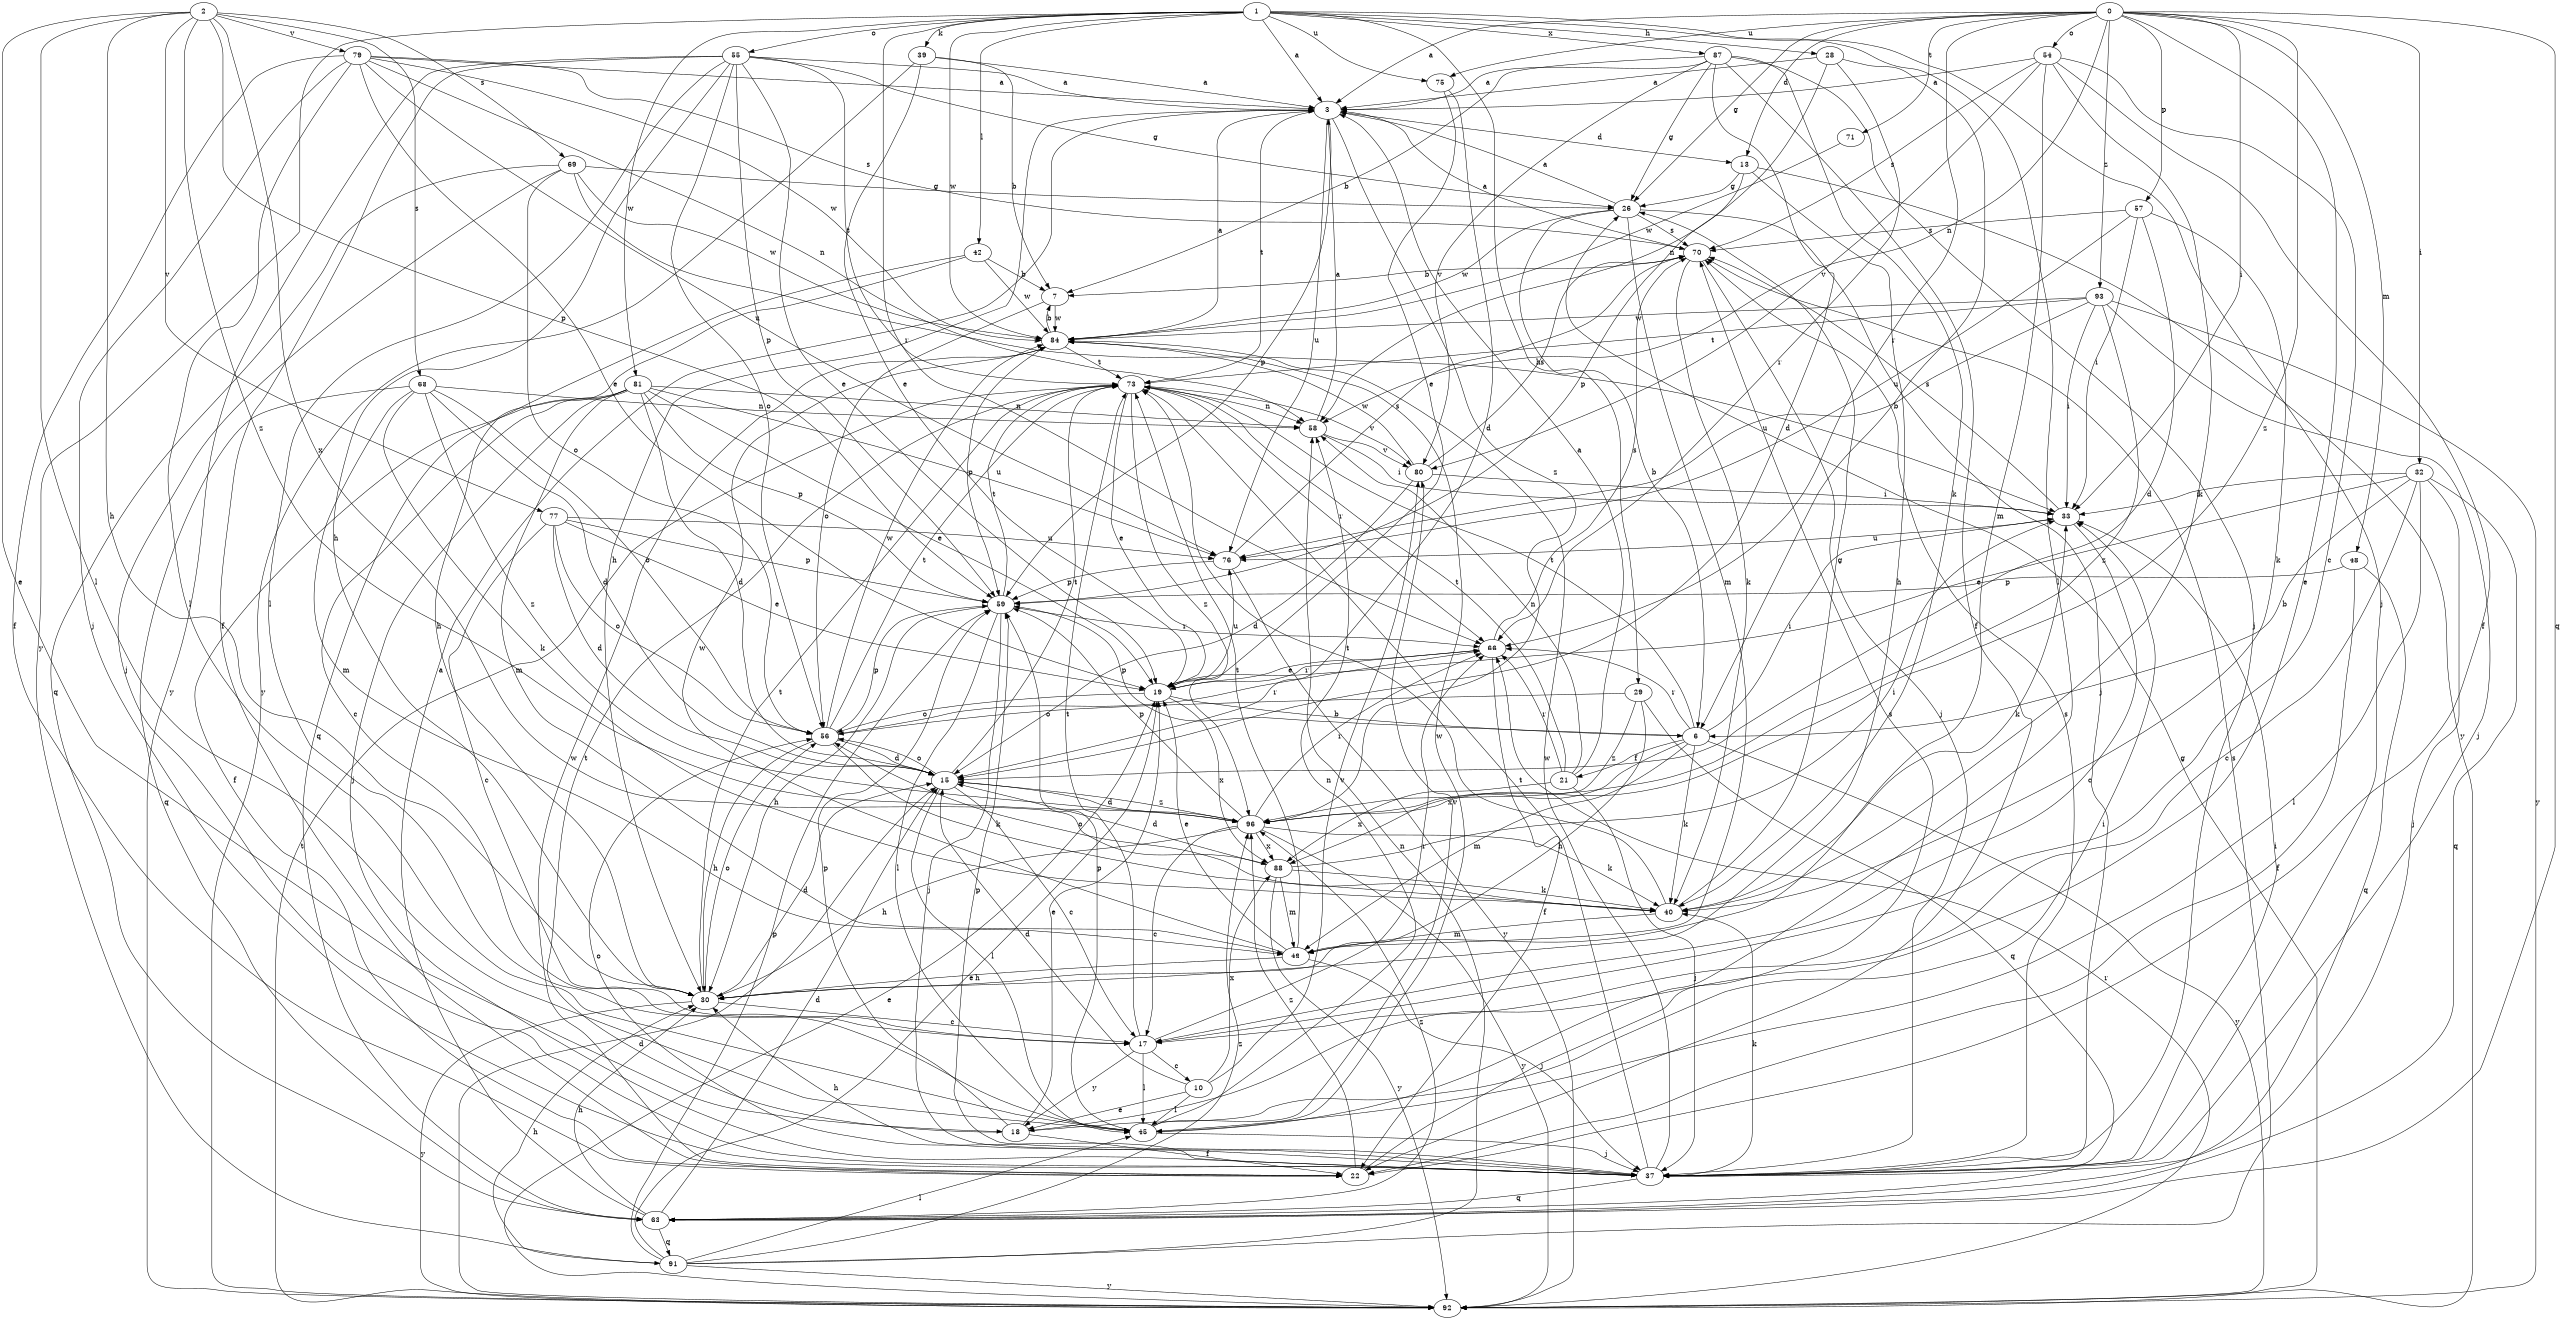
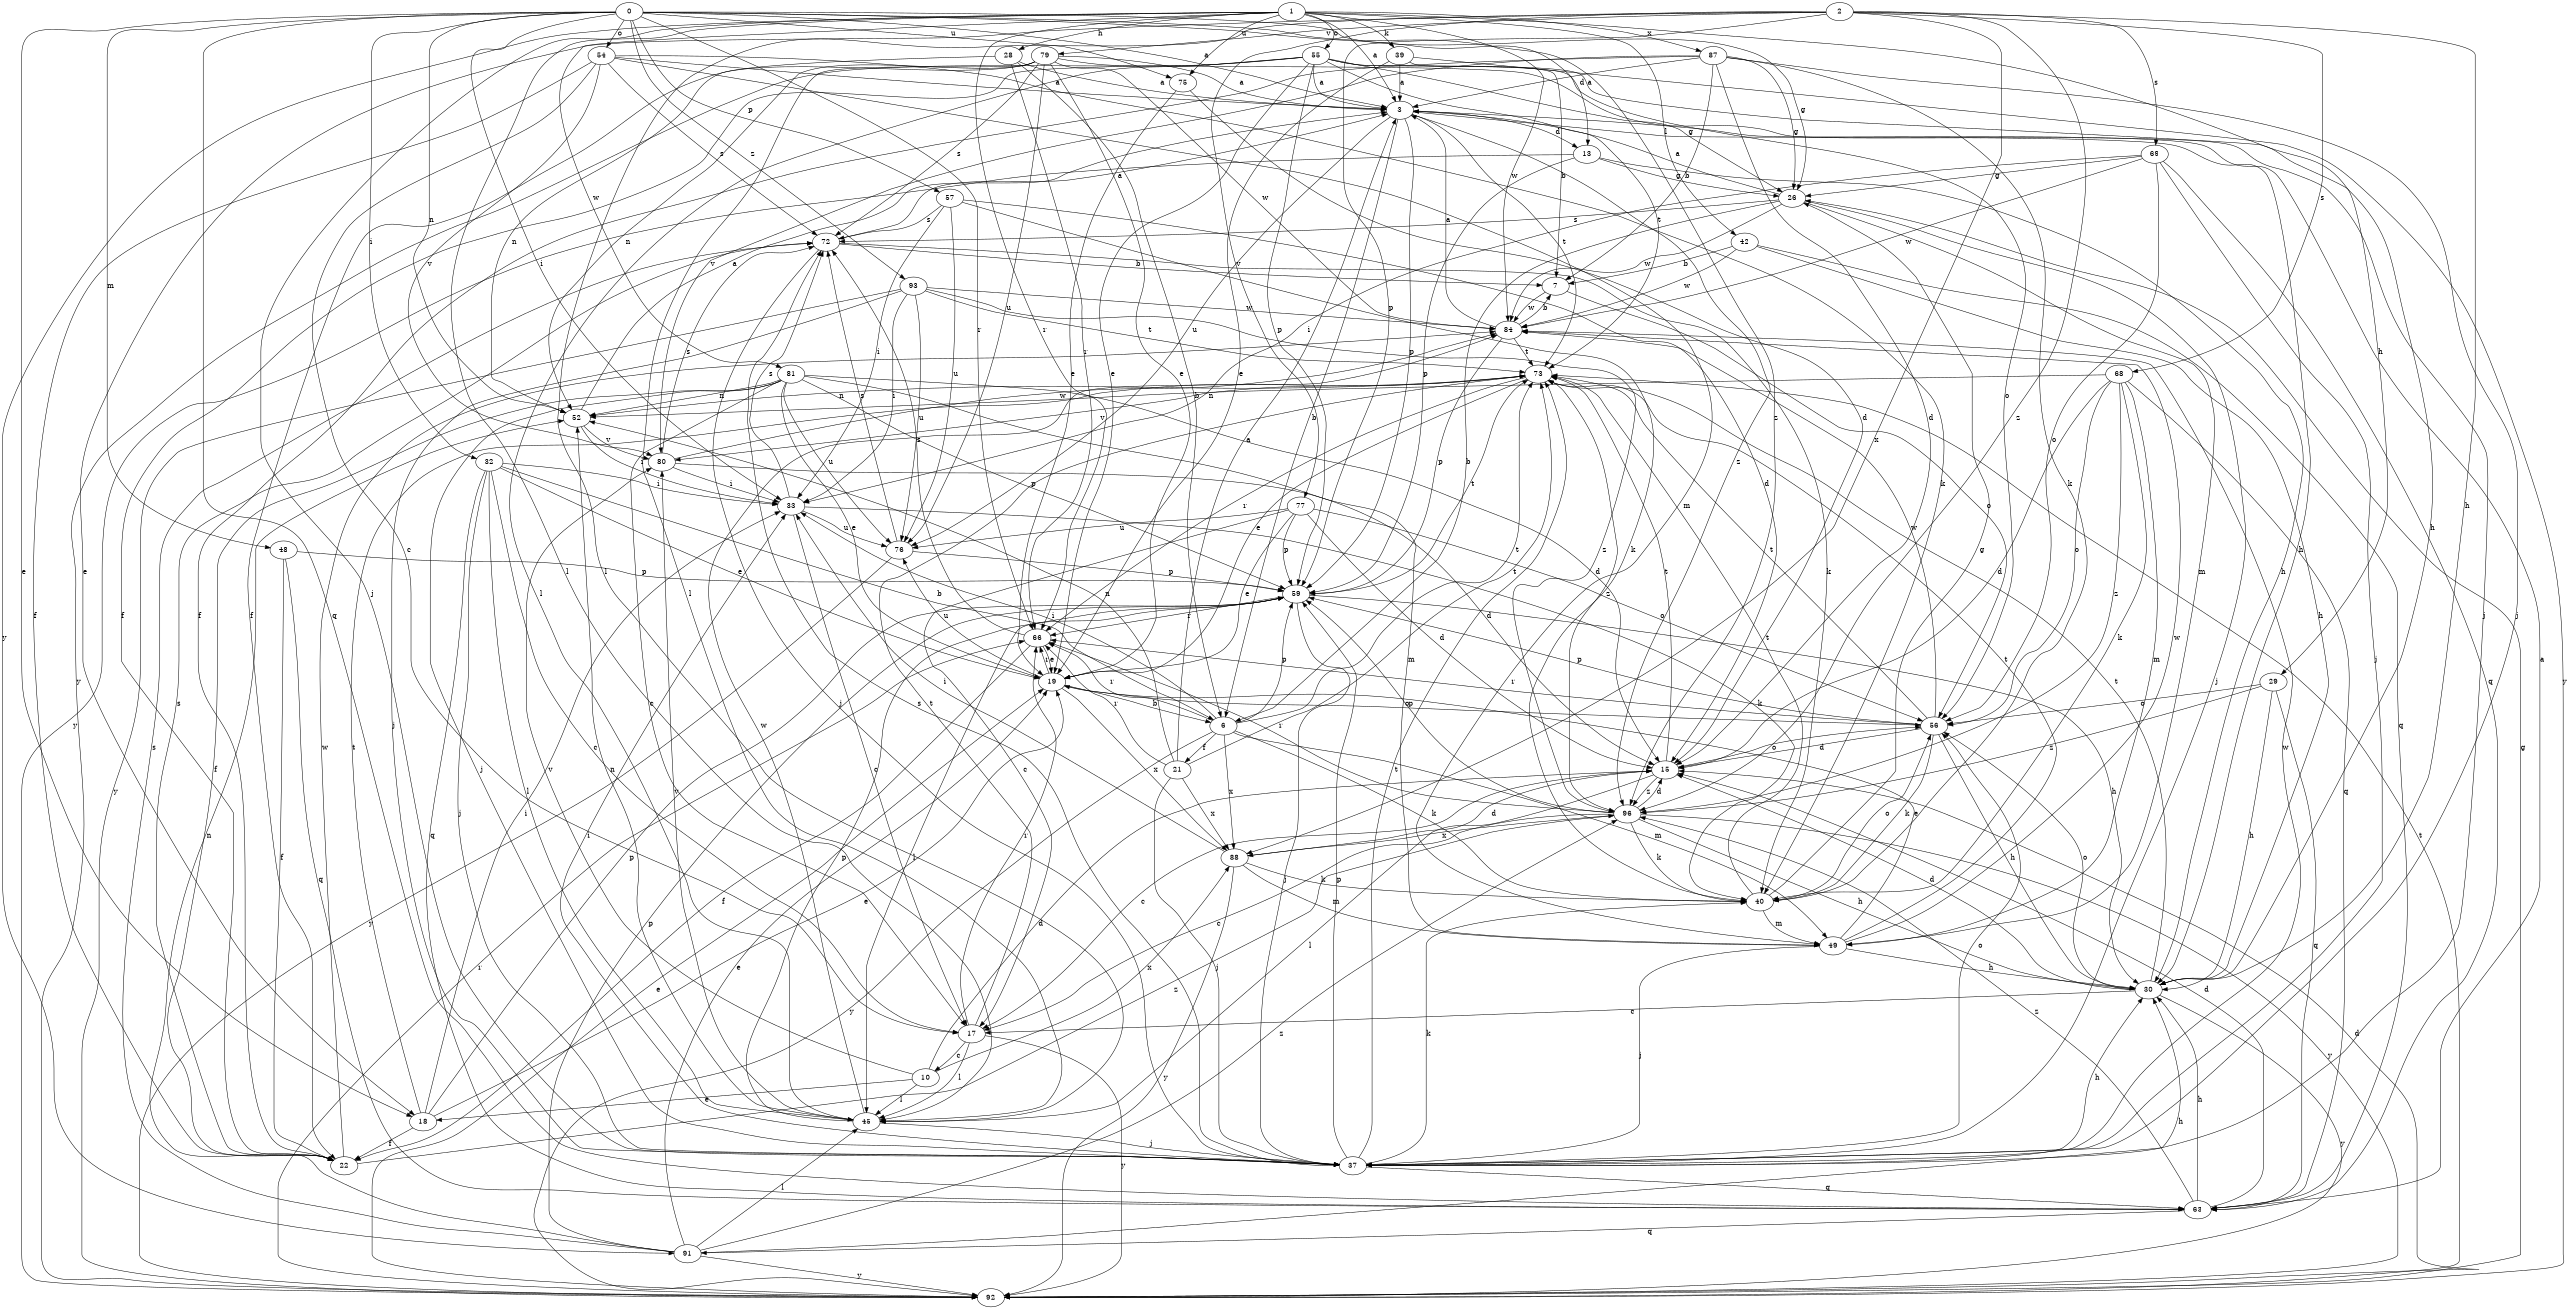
(1851, 138) -> none
(1697, 253) -> (826, 242)
none -> (1310, 415)
(1313, 429) -> (577, 418)
(1927, 756) -> (1436, 577)
(1082, 1087) -> (1121, 1162)
